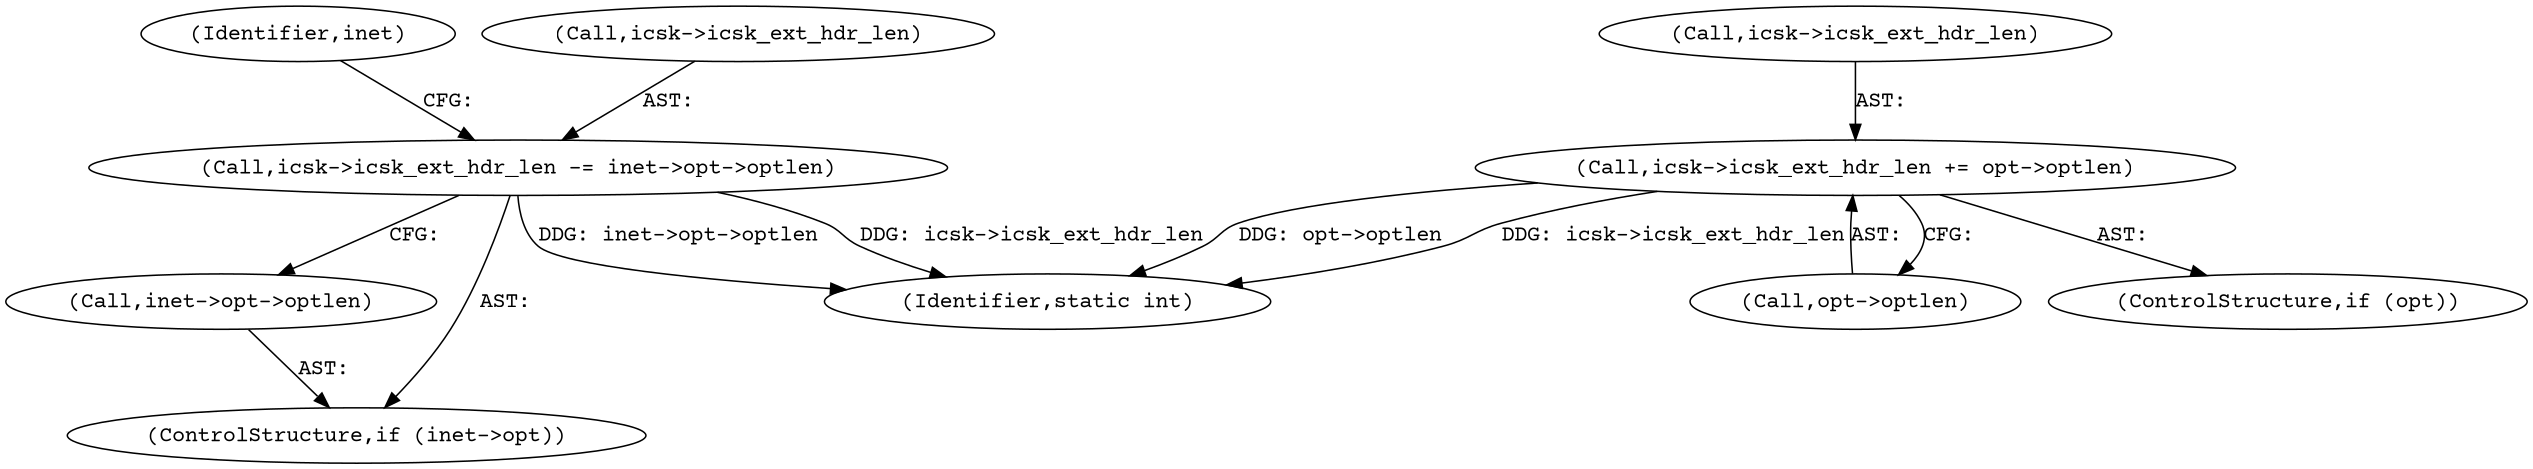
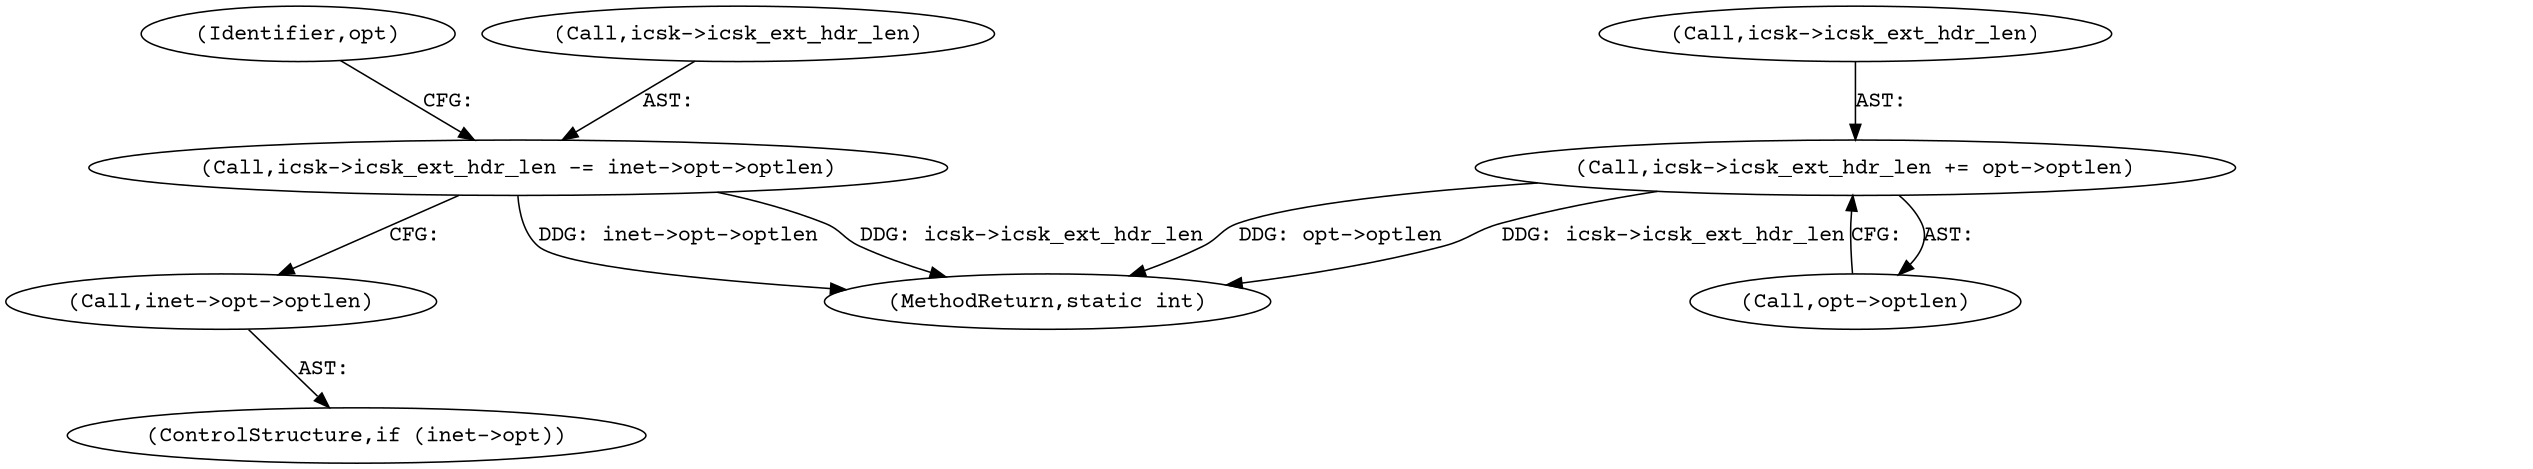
(298, 34) -> (298, 34)
(1883, 235) -> (1883, 235)
(1955, 235) -> (1955, 235)
(1048, 302) -> (1048, 302)
(2288, 302) -> none
(465, 303) -> none
